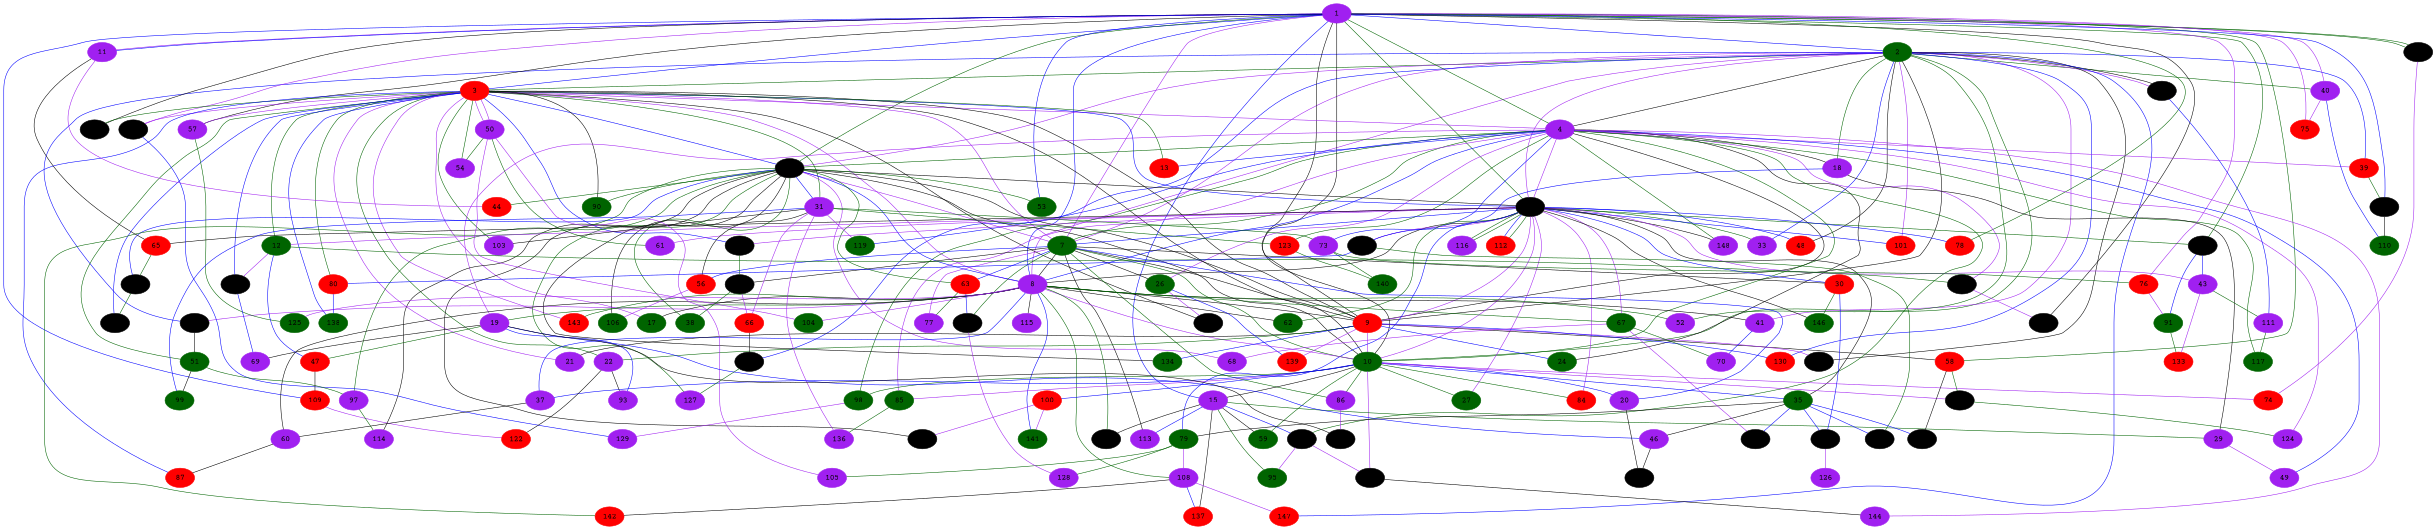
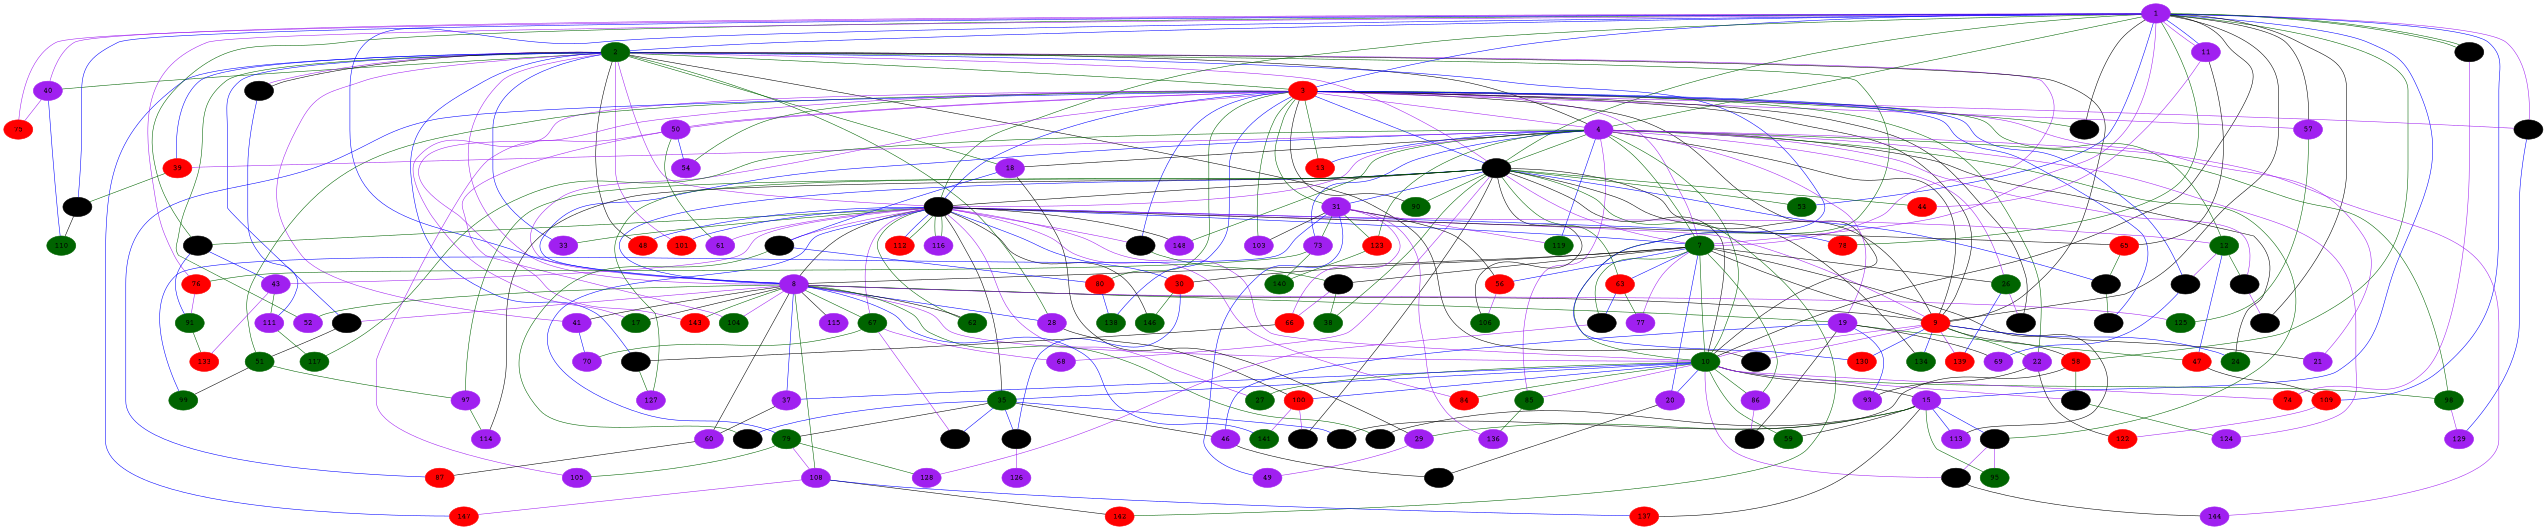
(475, 149) -> (681, 149)
(2078, 177) -> (1224, 323)
none -> (1052, 323)
